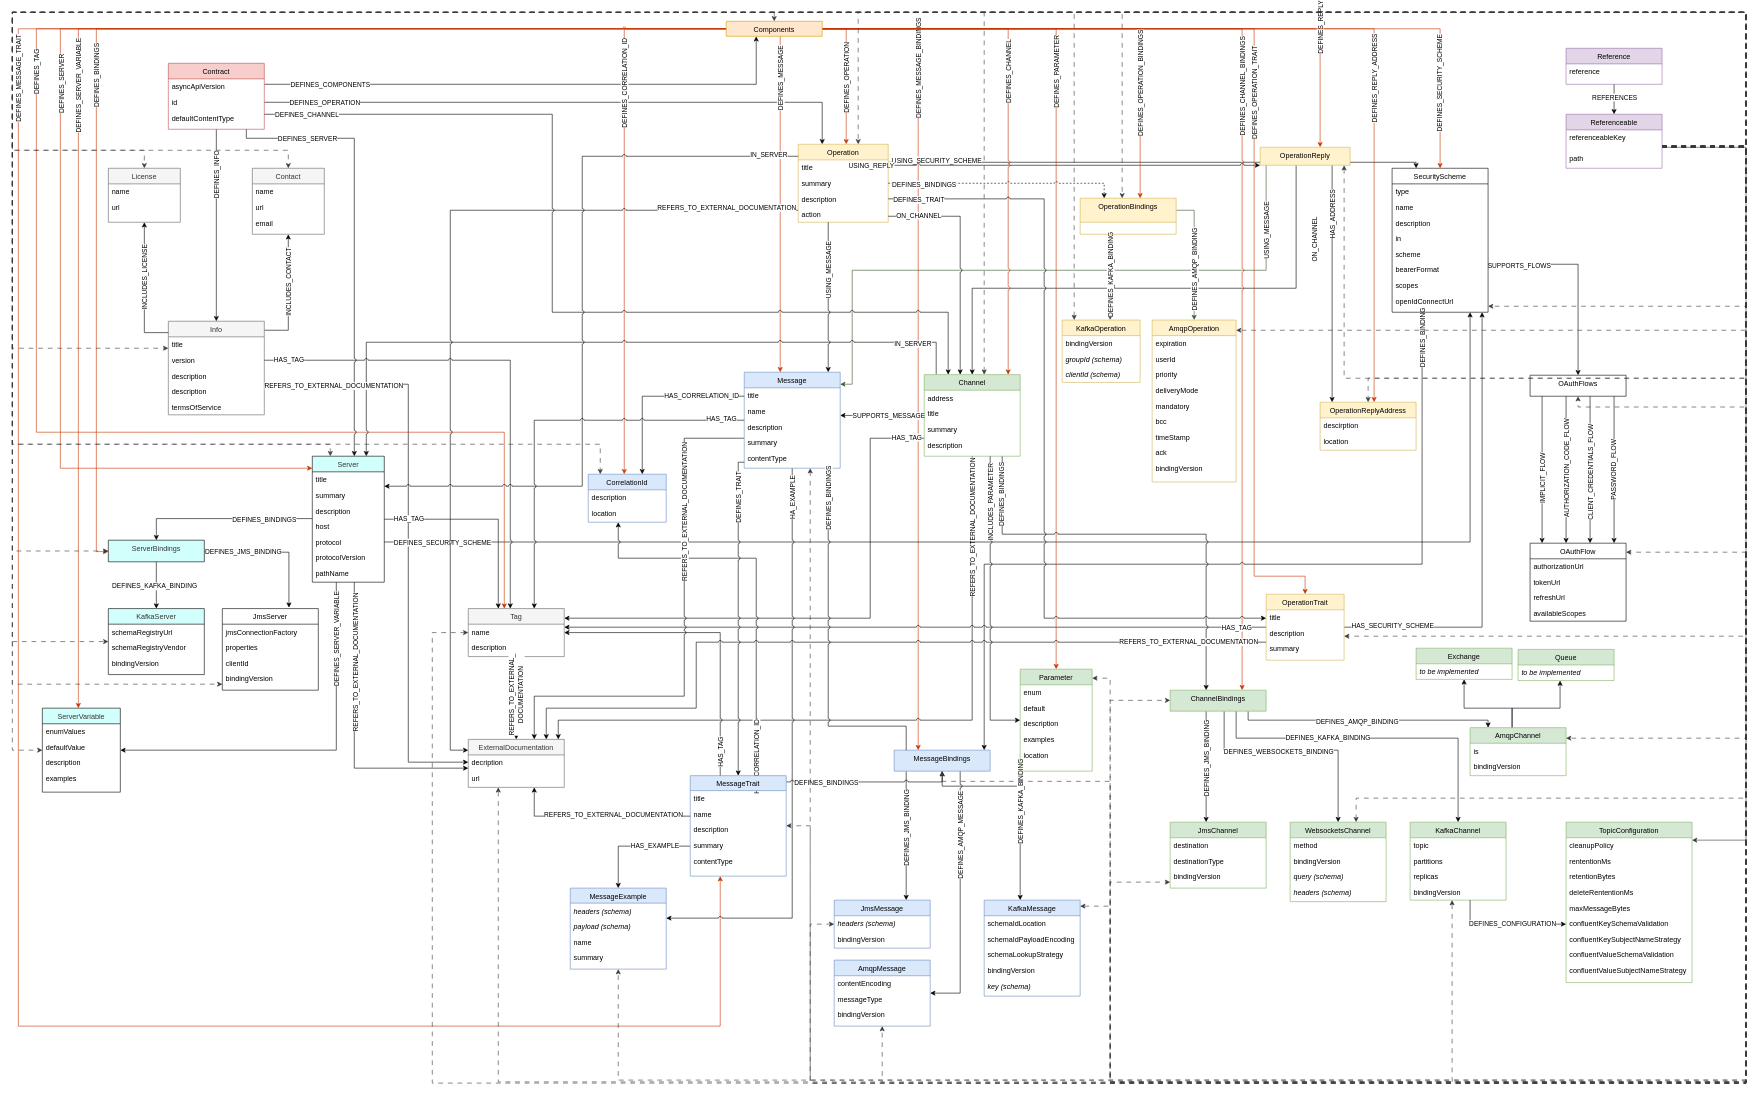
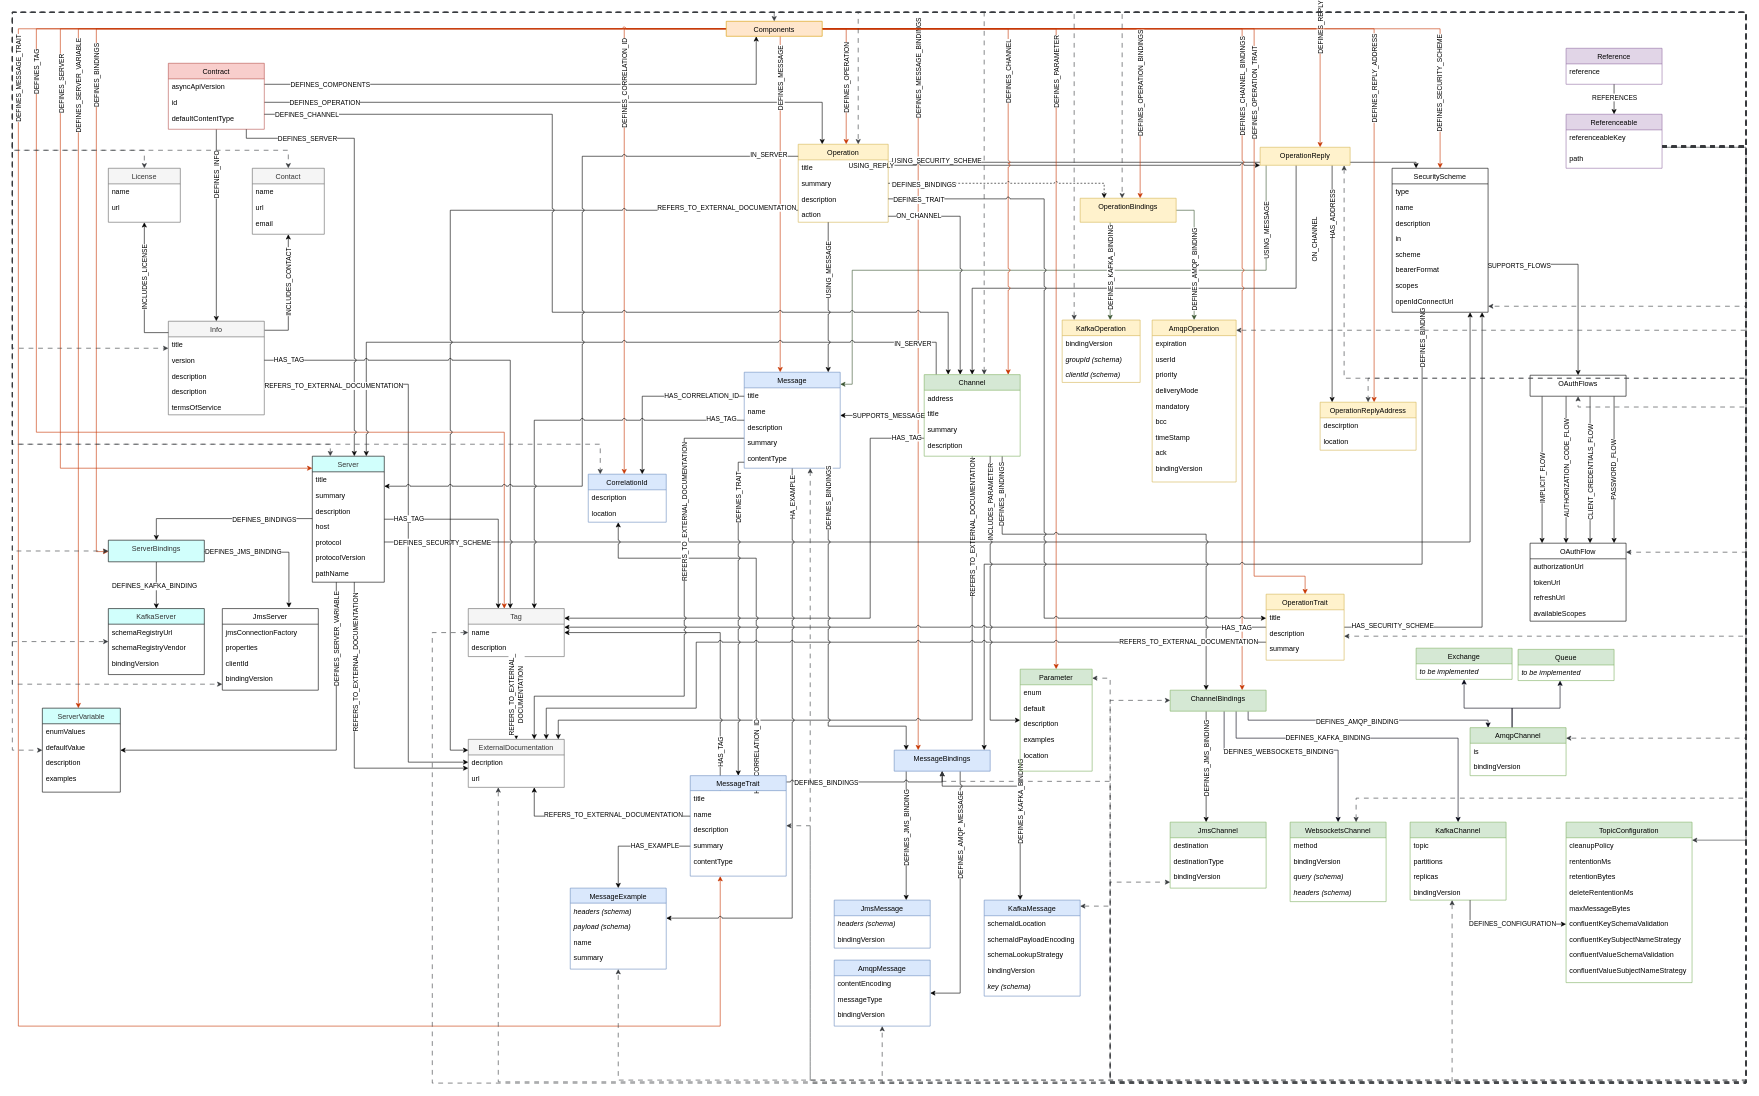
(1128, 216) -> (1128, 210)
(906, 746) -> (906, 744)
(828, 924) -> none
